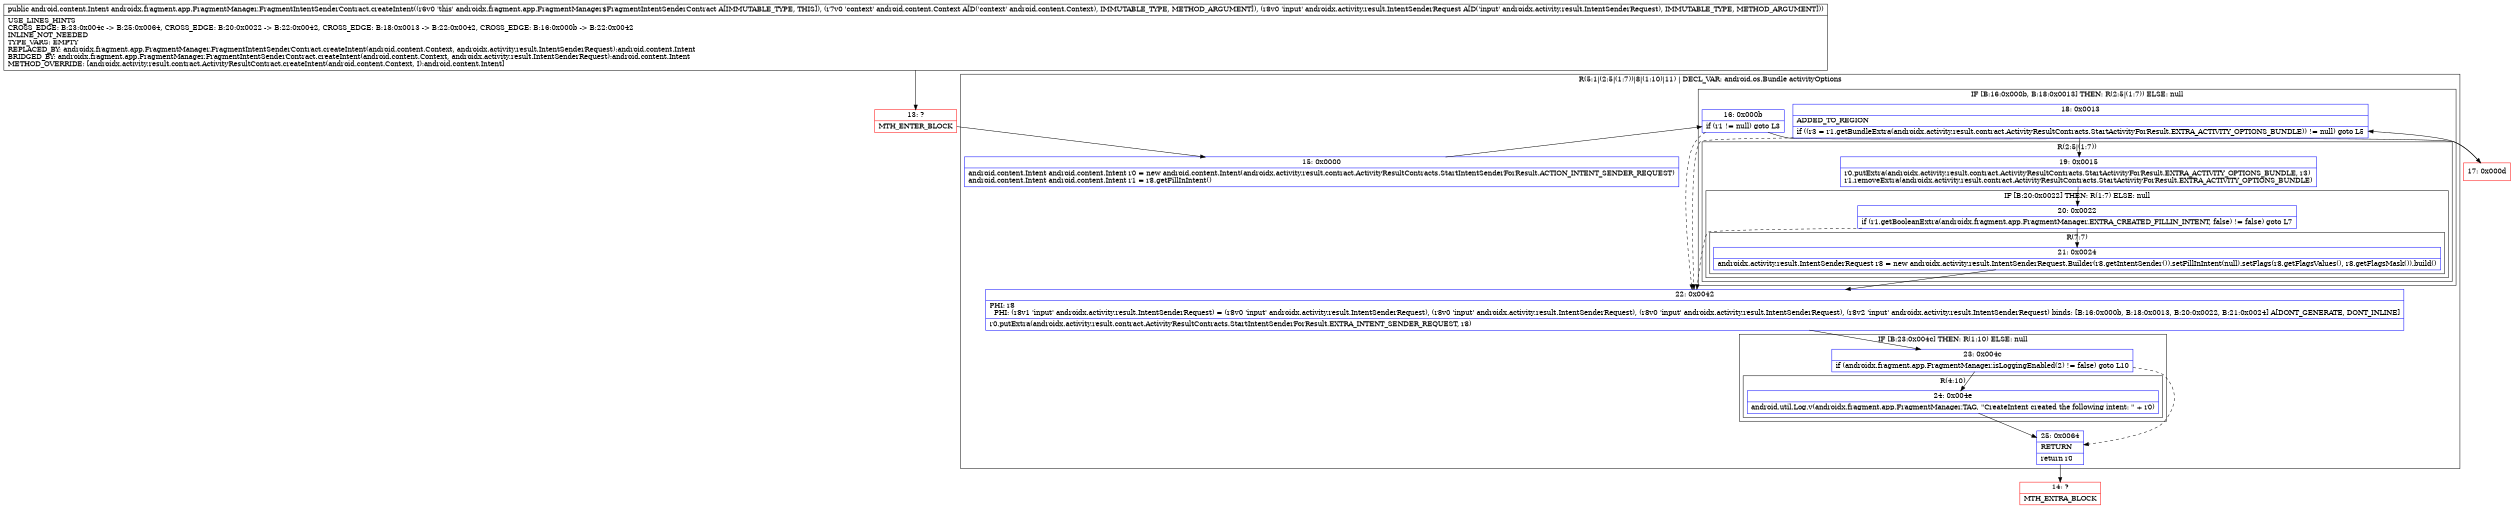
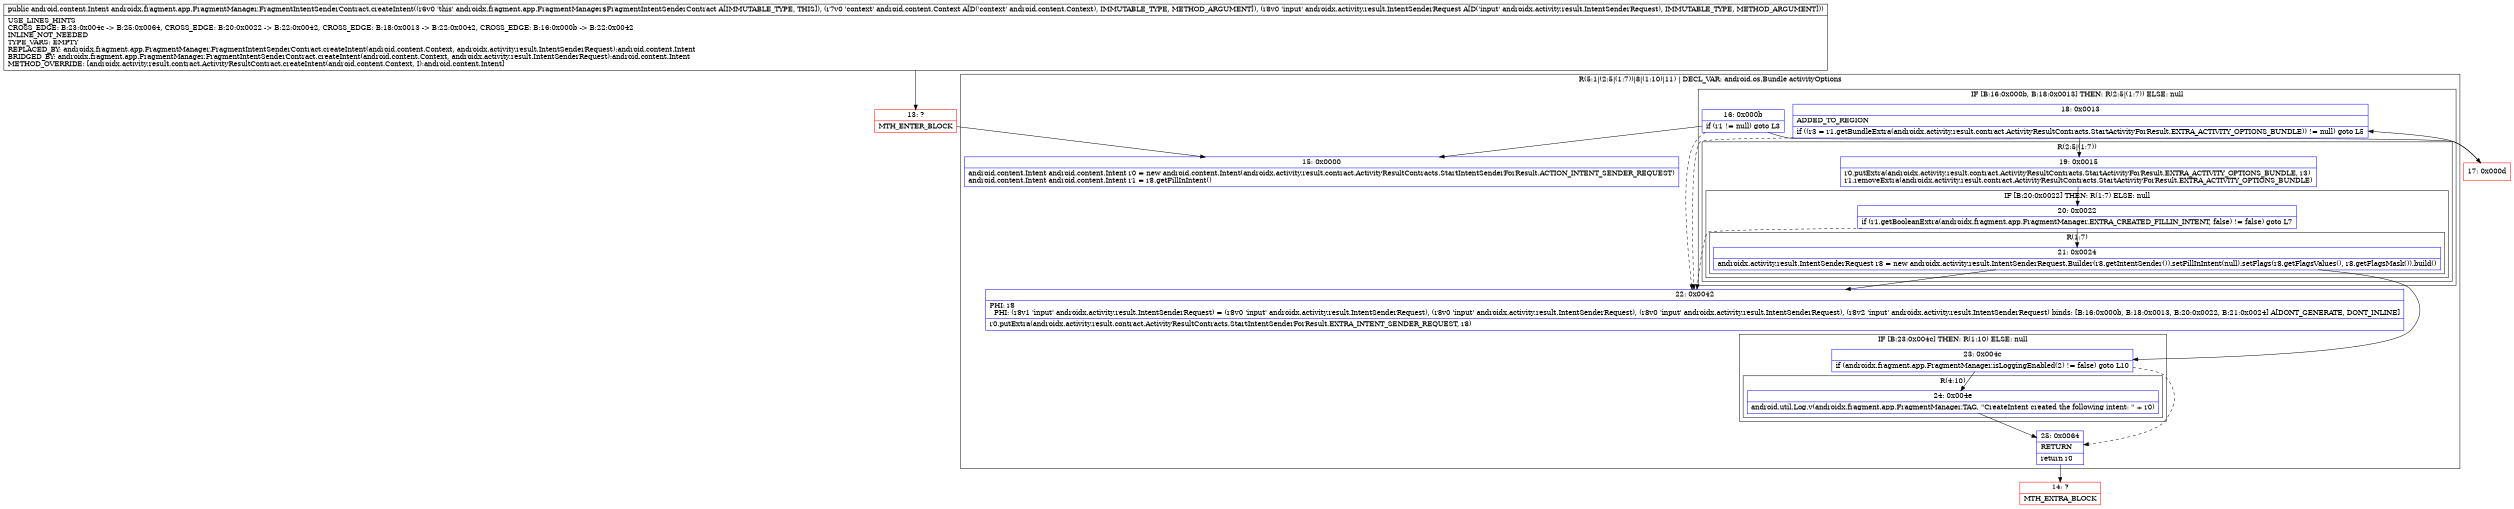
(1571, 142) -> (1573, 141)
(2077, 238) -> (2077, 238)
(1863, 339) -> (2346, 348)
